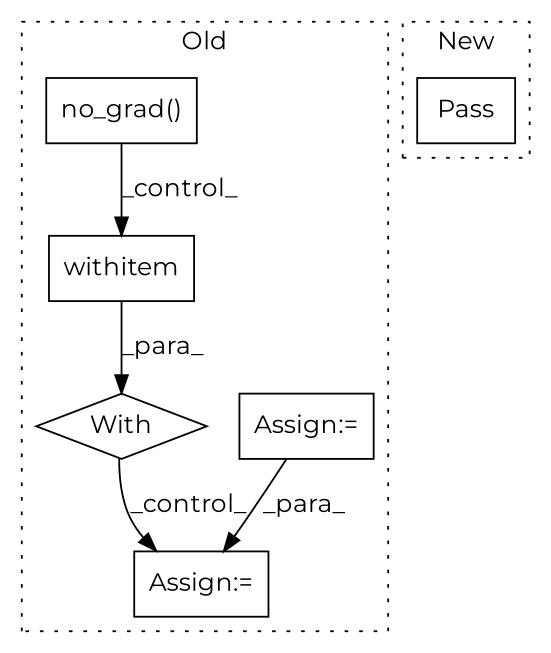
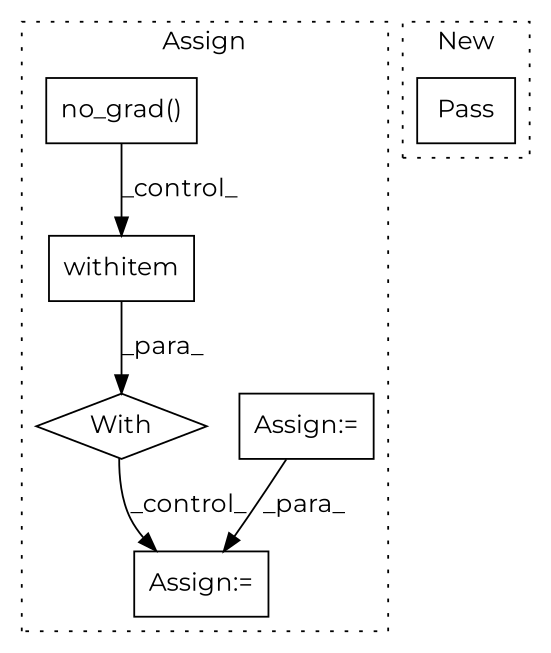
(205, 43) -> (205, 43)
